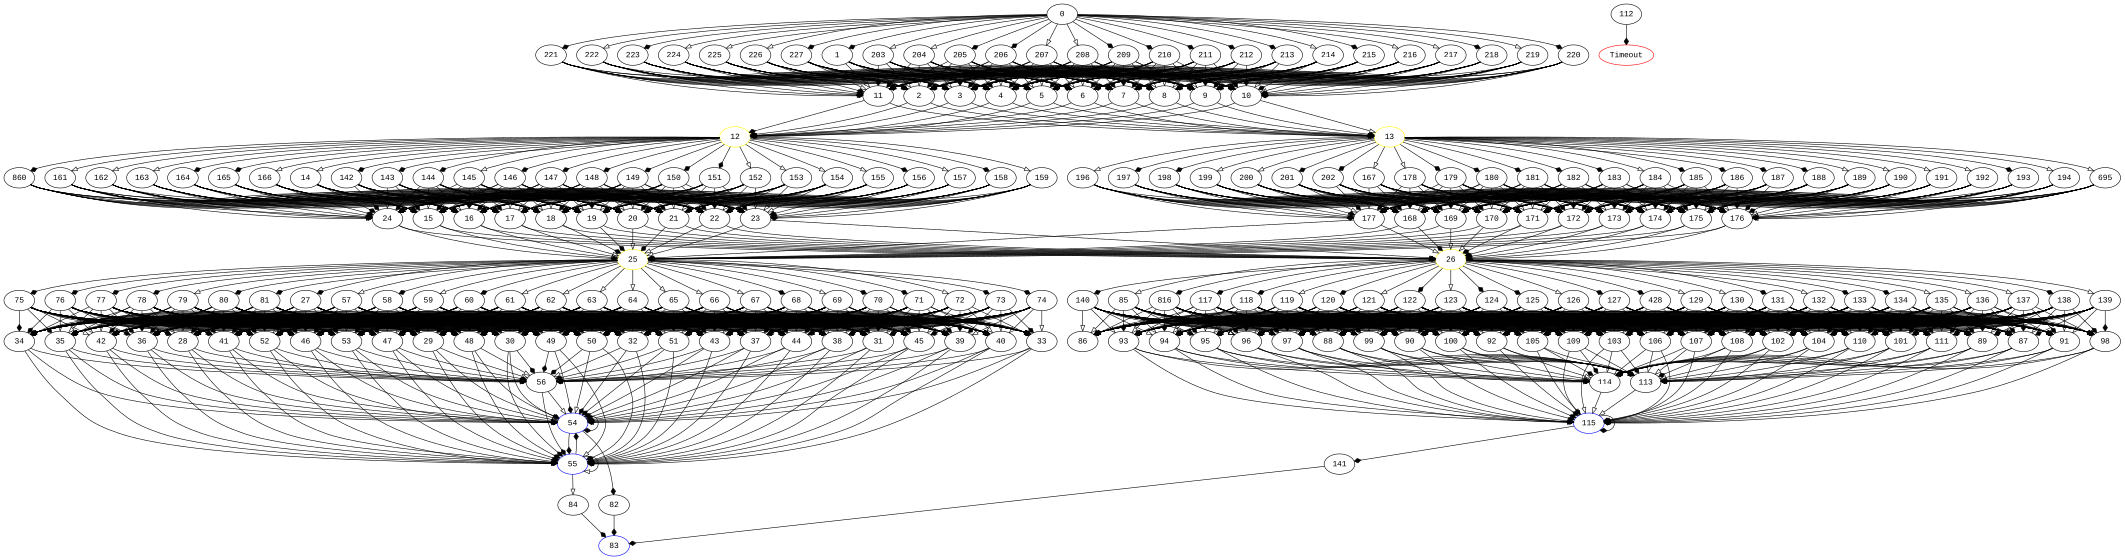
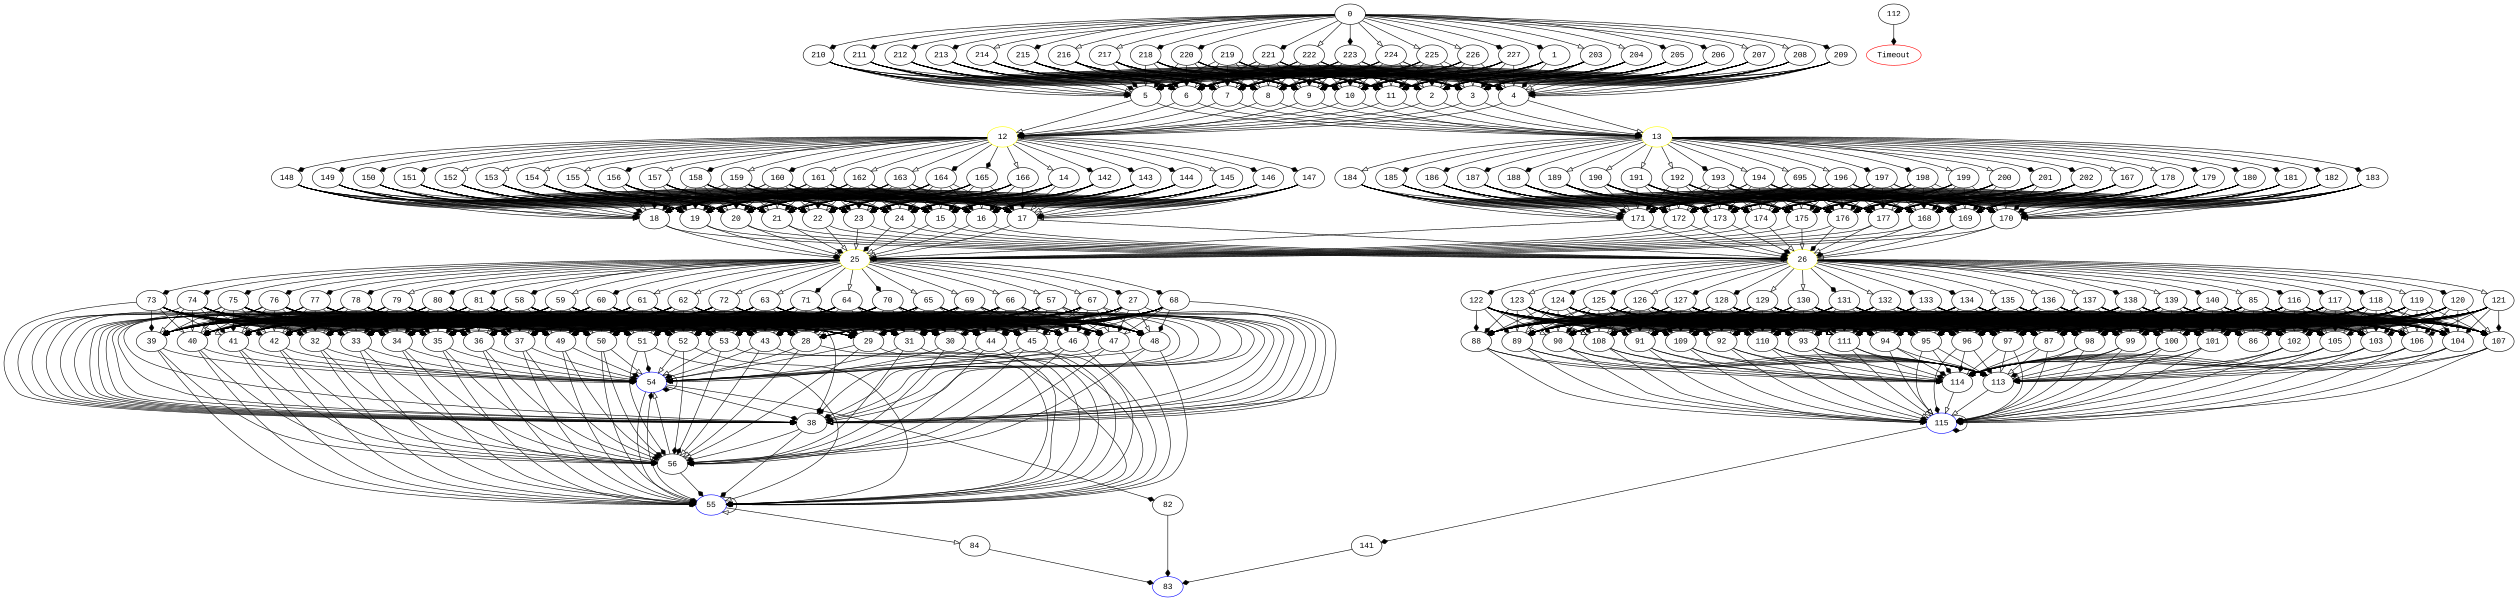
(1297, 23) -> none
(19, 178) -> (778, 178)
(1165, 301) -> (2294, 301)
(1655, 301) -> (1722, 301)
none -> (2154, 320)
(713, 394) -> (728, 402)
